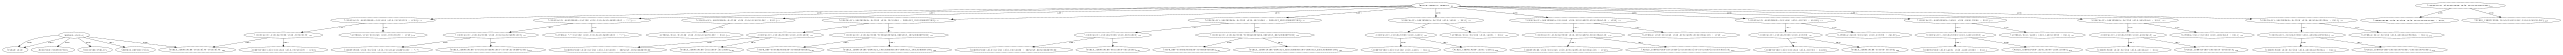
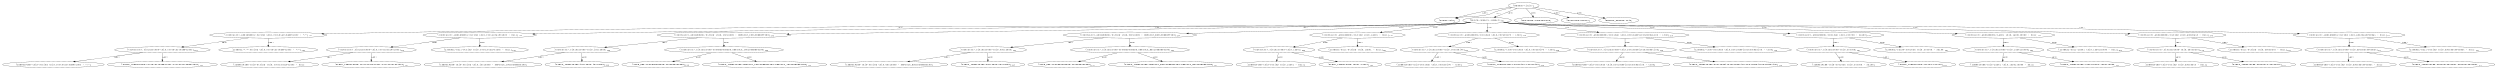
(131, 42) -> (1506, 13)
none -> (426, 42)
